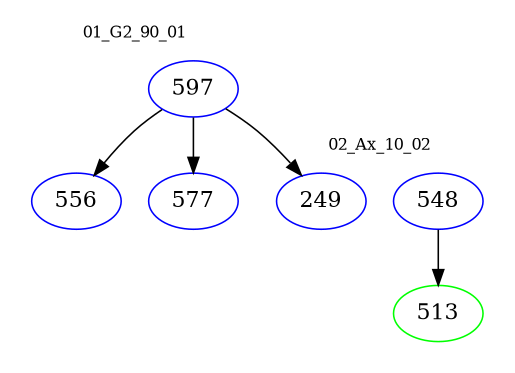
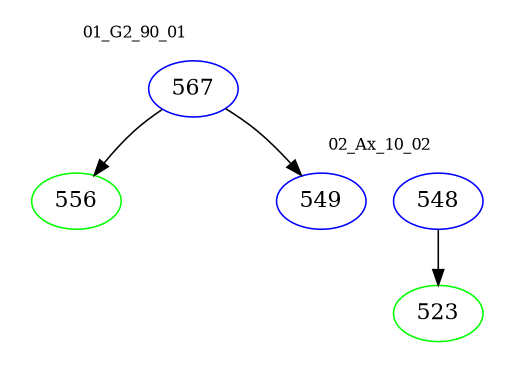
(193, 89) -> (193, 89)
(76, 201) -> (76, 201)
(193, 201) -> none
(321, 201) -> (321, 201)
(438, 314) -> (438, 314)
